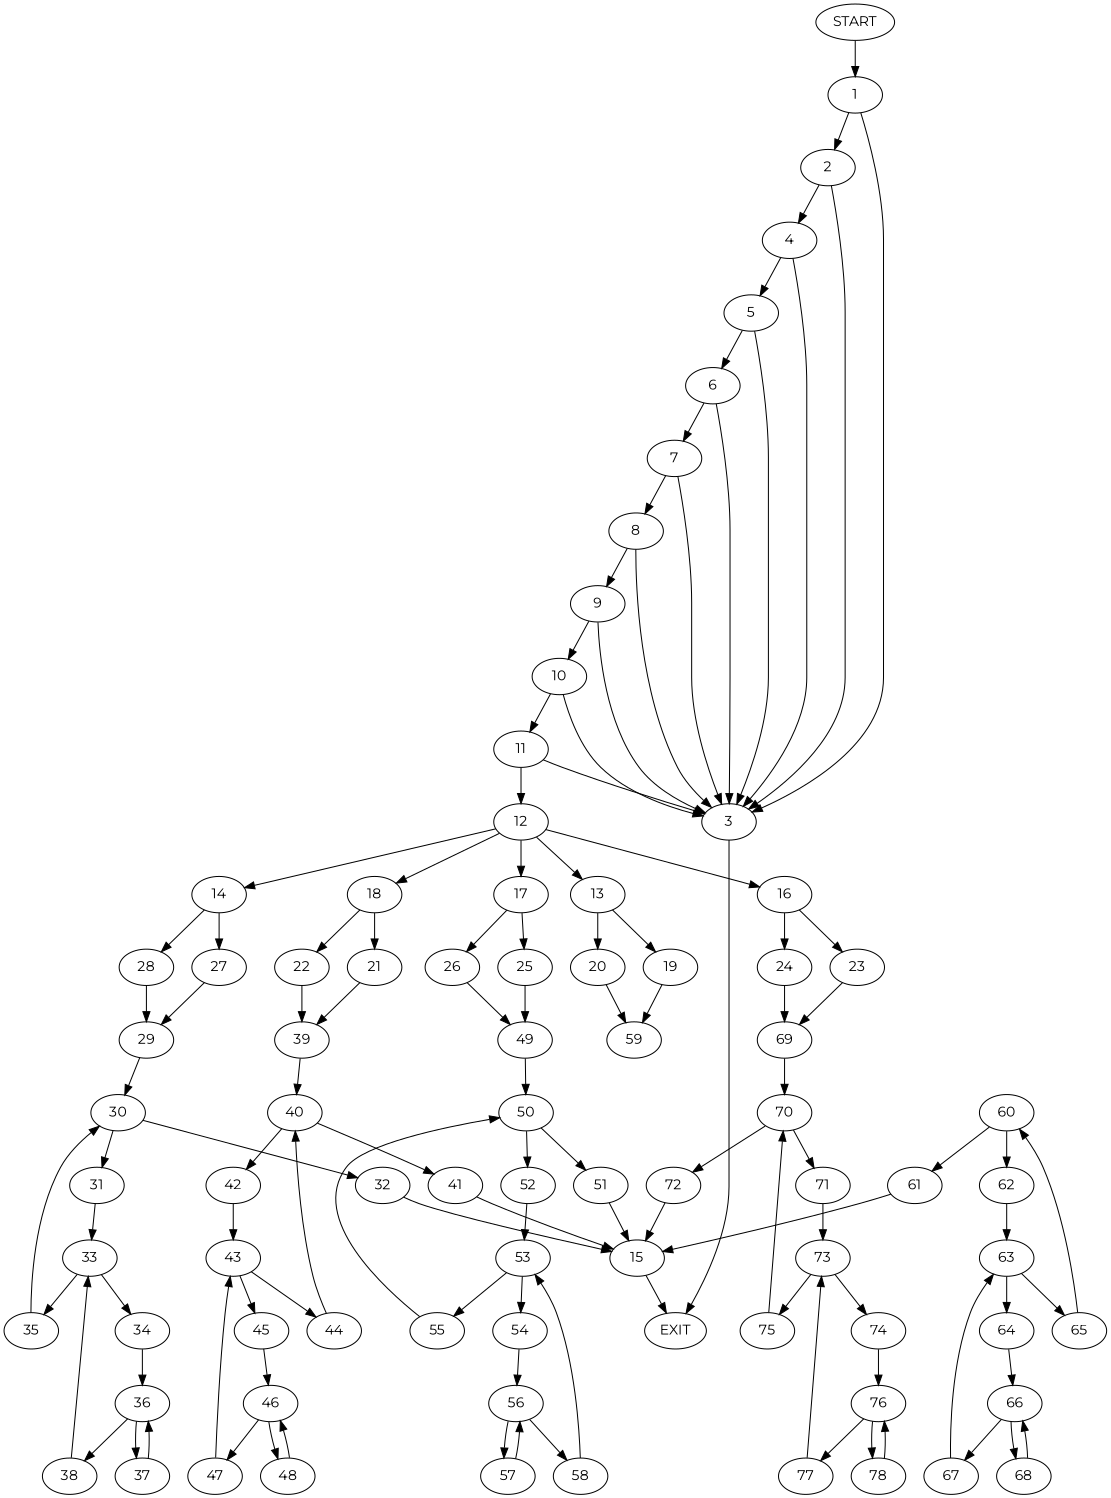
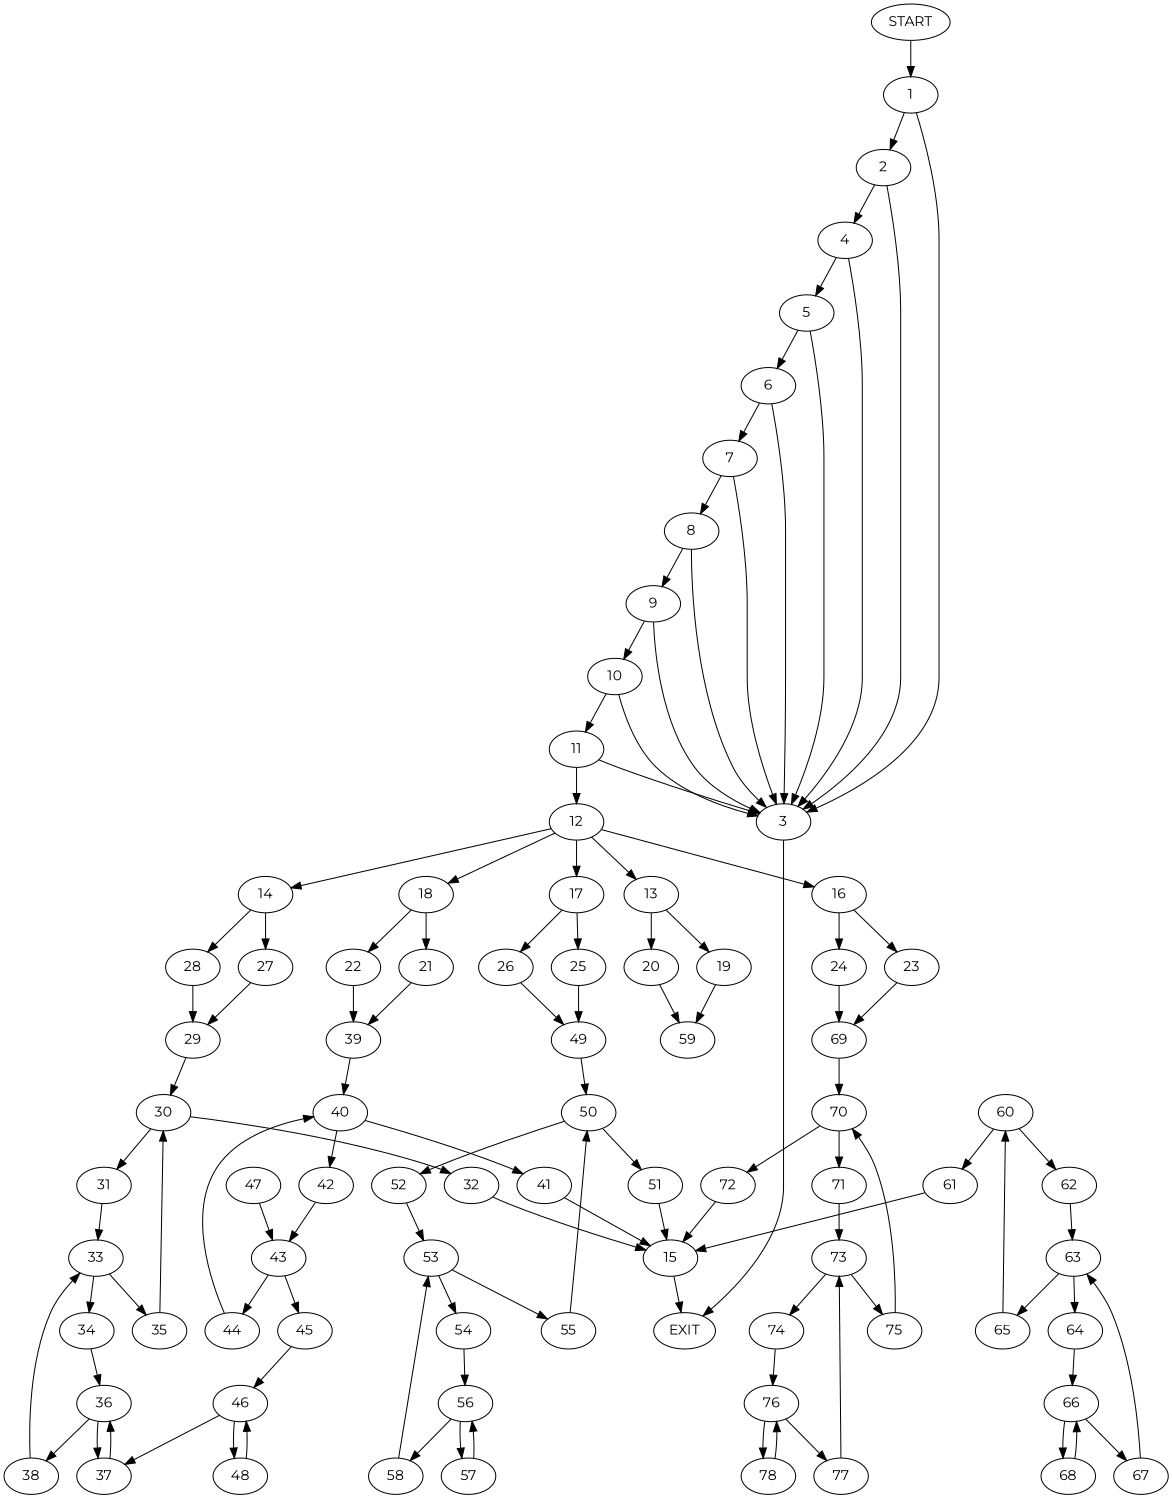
(246, 1436) -> (177, 1438)
